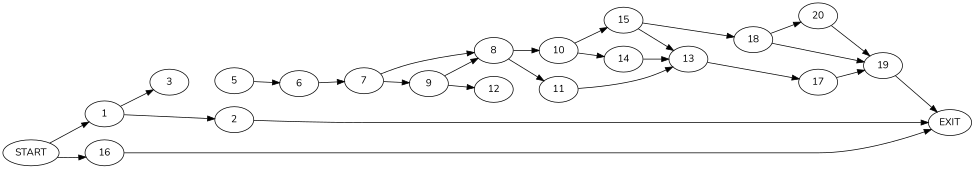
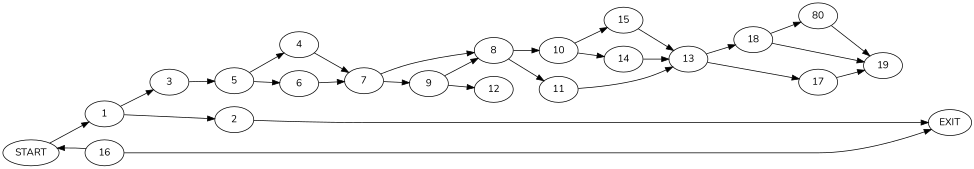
(818, 16) -> (818, 16)
(685, 29) -> (717, 50)
none -> (299, 45)
none -> (198, 82)
(913, 91) -> none
(68, 158) -> (75, 148)
